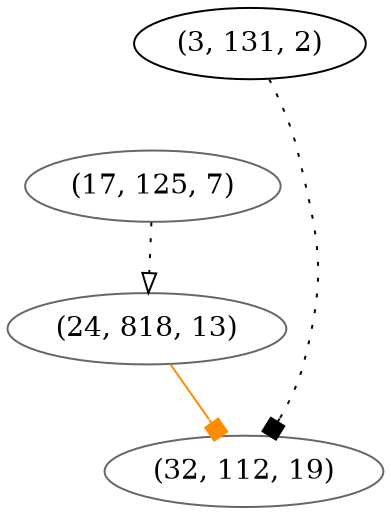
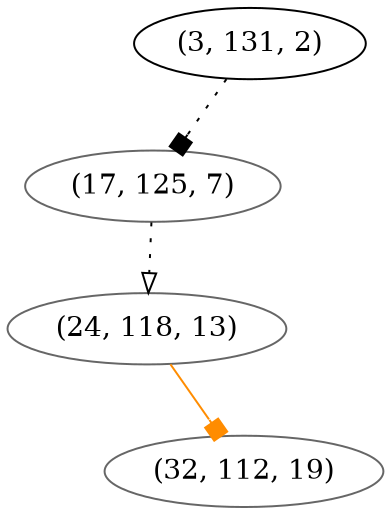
(317, 248) -> (207, 107)
(147, 329) -> (147, 329)
